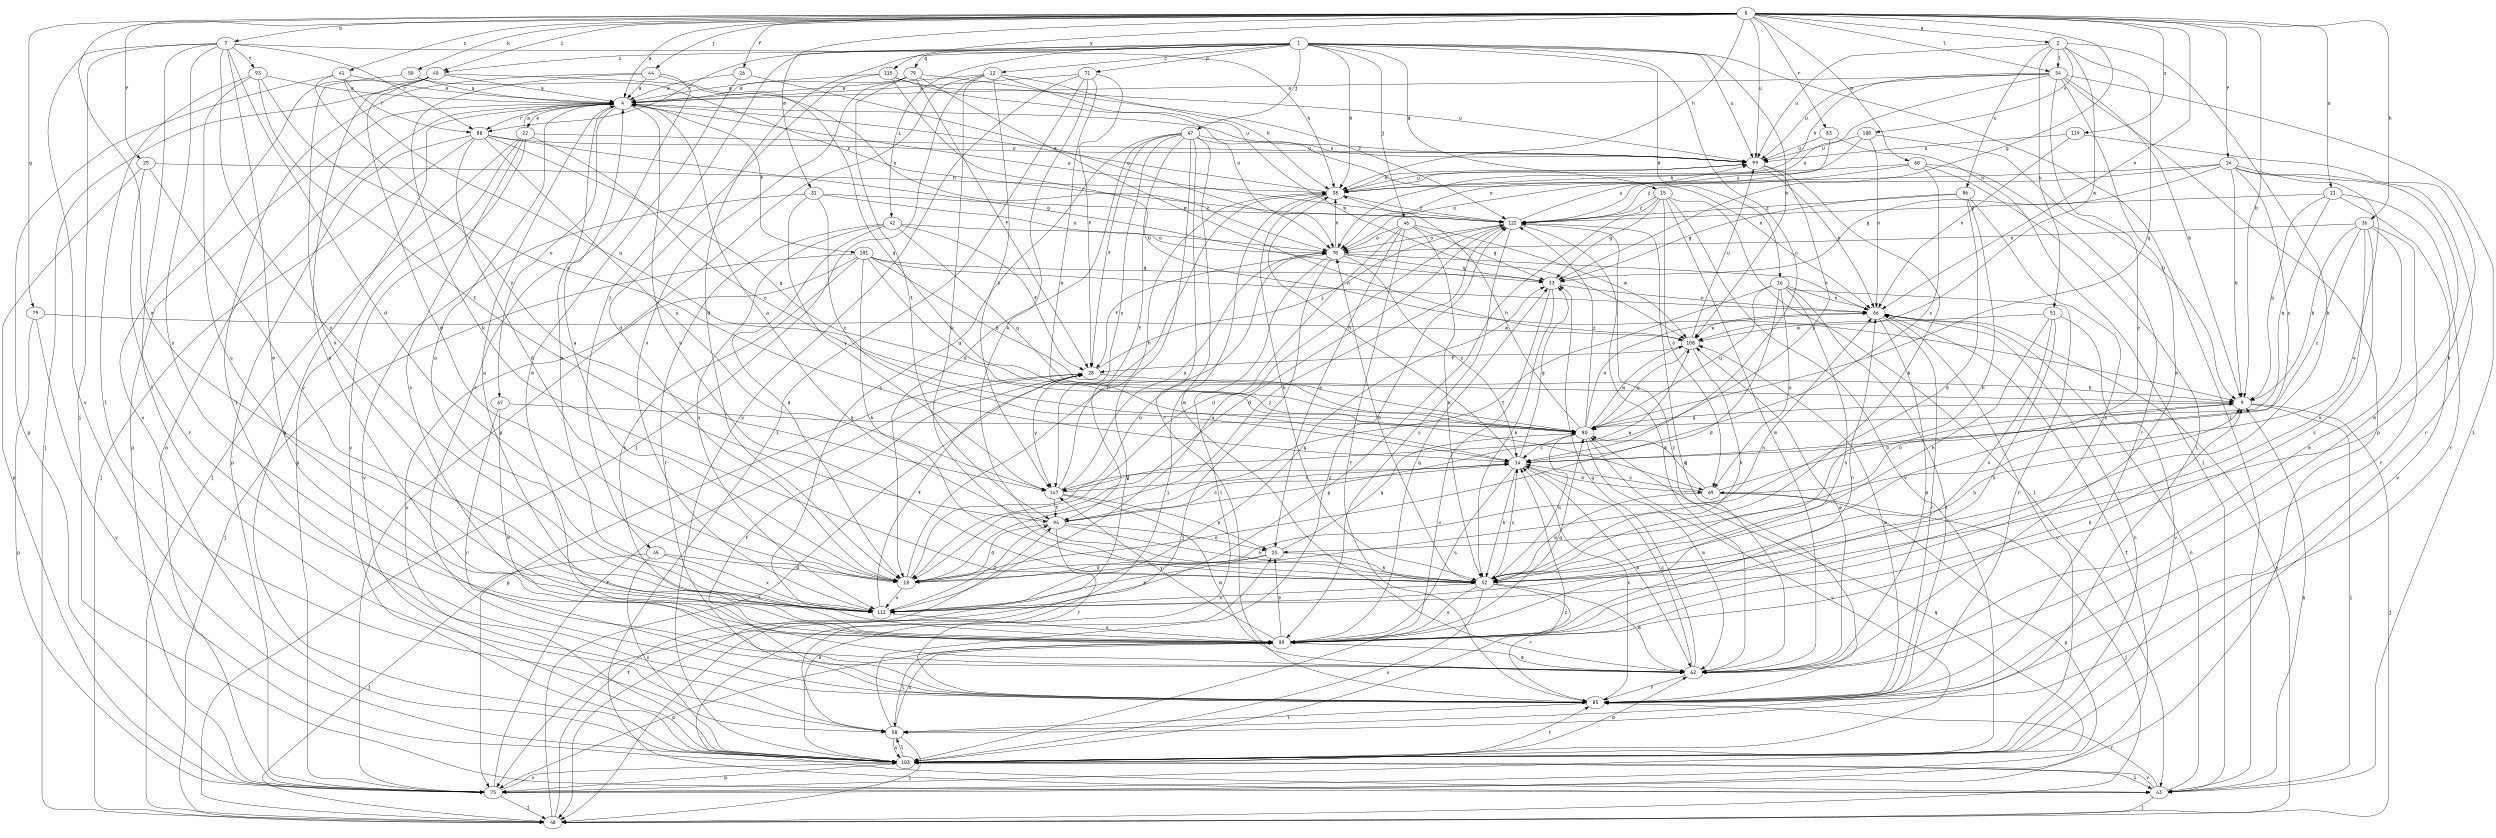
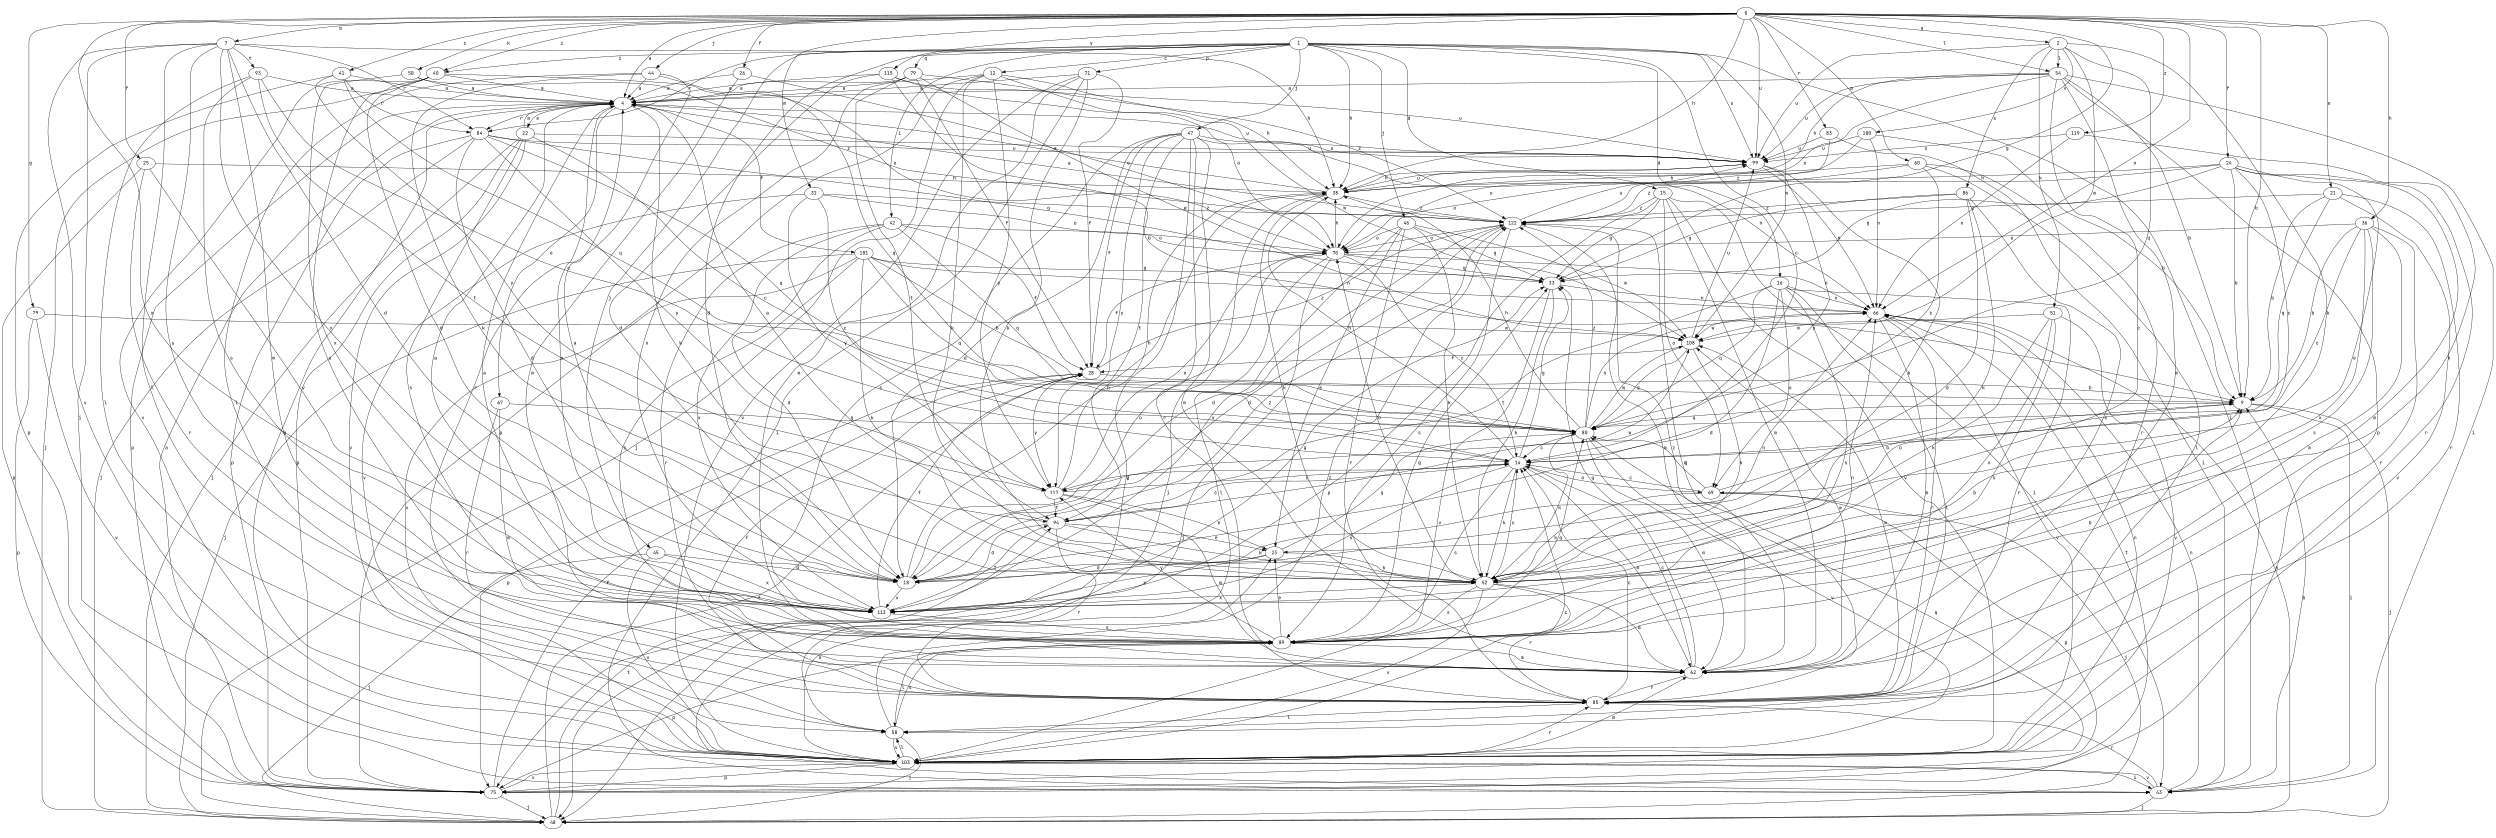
(479, 133) -> (479, 133)
(1271, 416) -> (890, 629)
(1054, 493) -> (1054, 493)
none -> (1213, 586)
